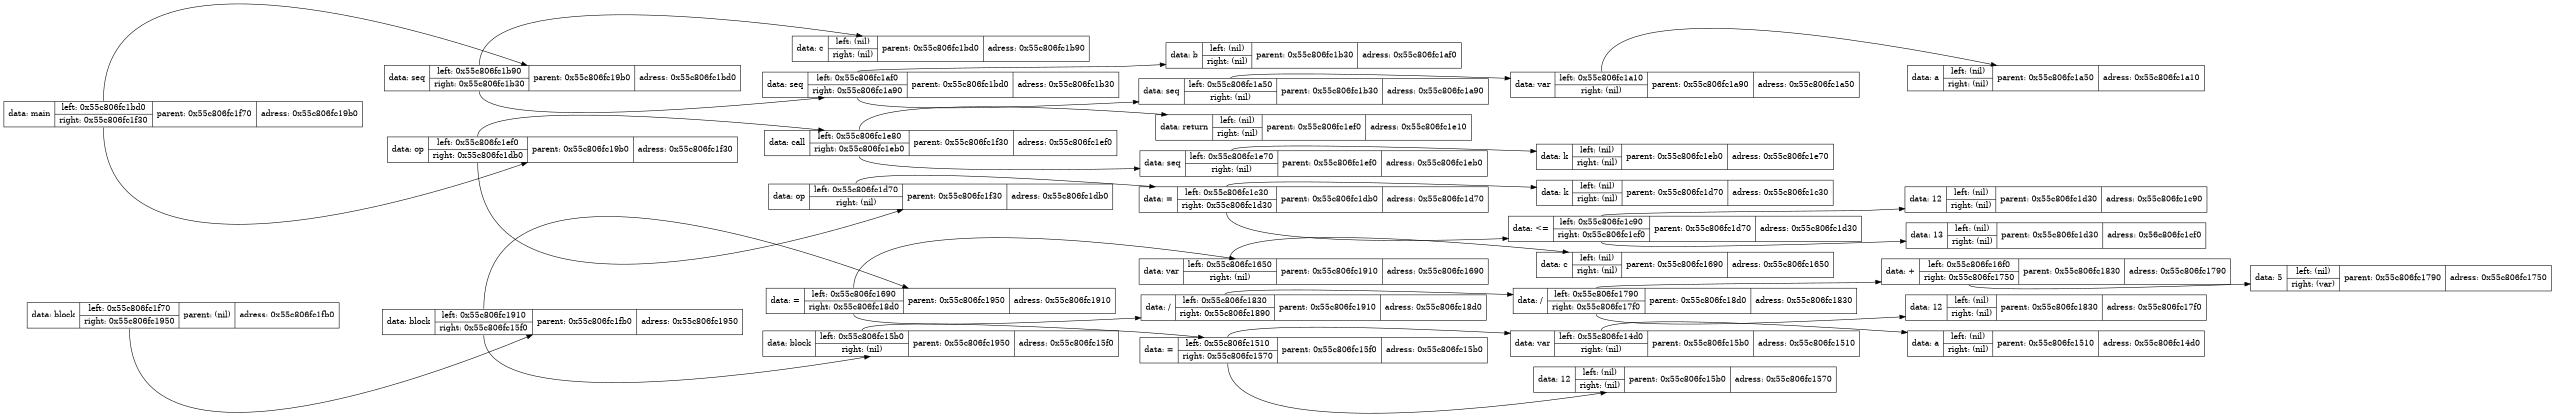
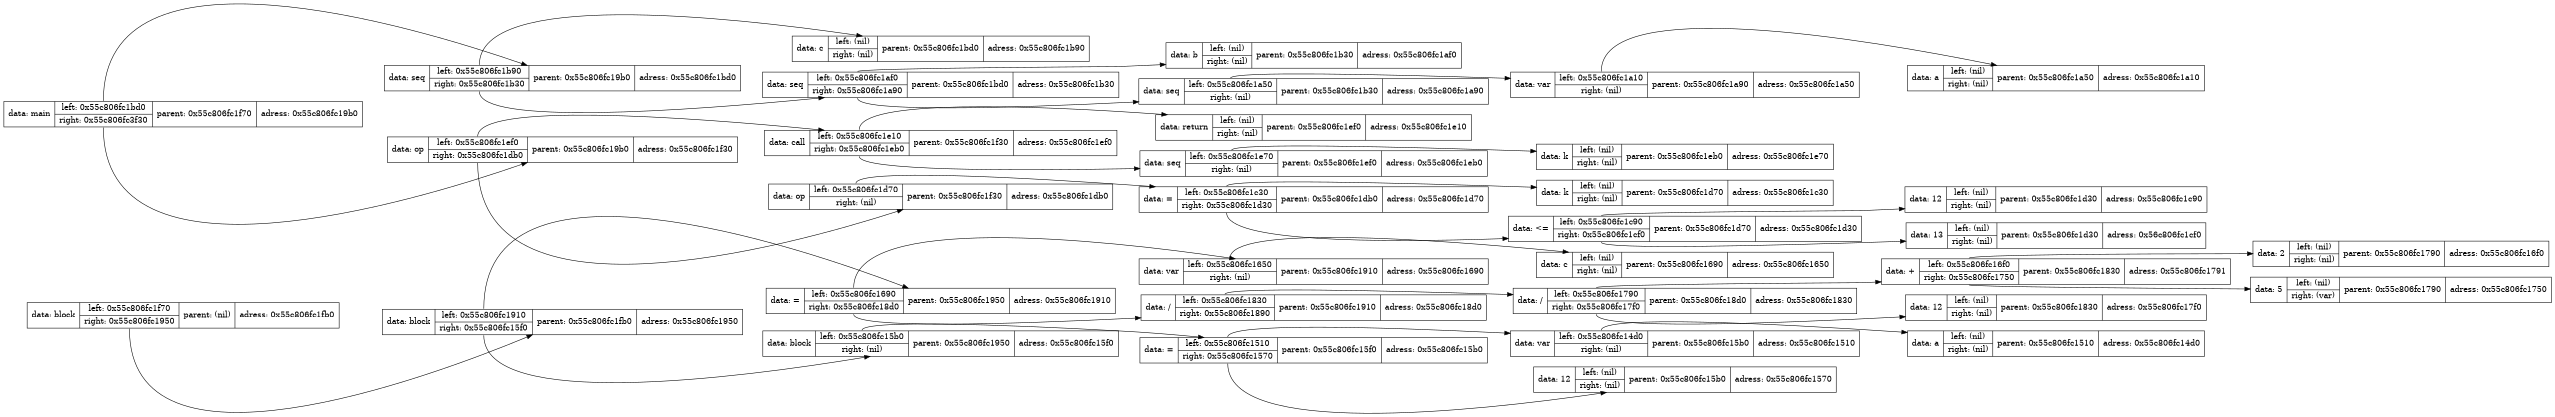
(104, 120) -> (104, 120)
(860, 136) -> (860, 136)
none -> (2401, 254)
(2178, 271) -> (2178, 271)
